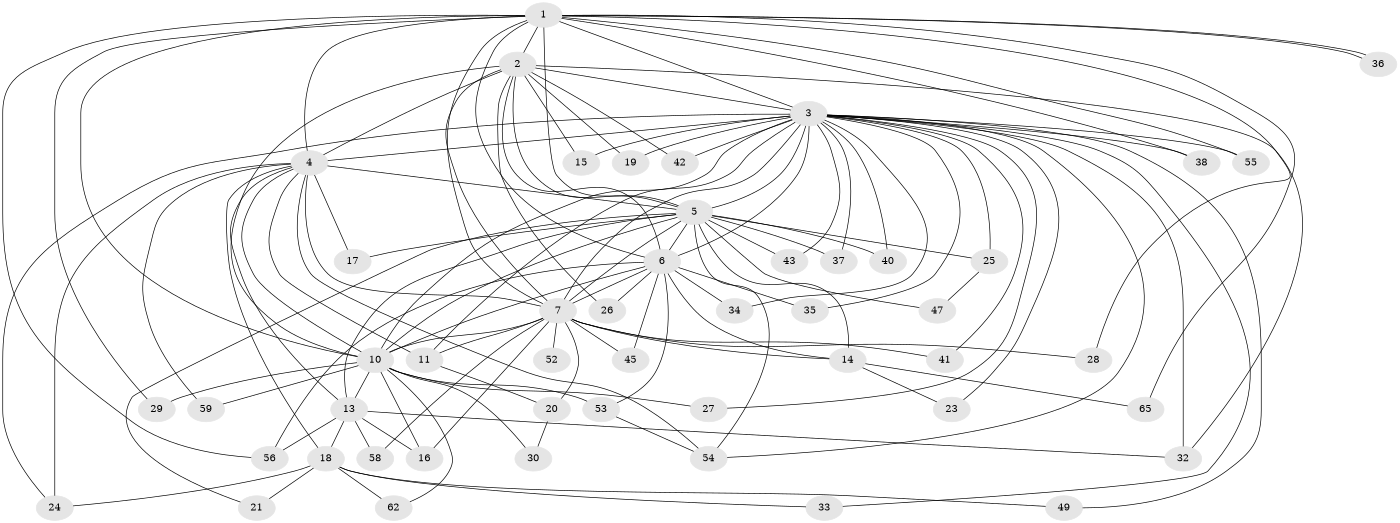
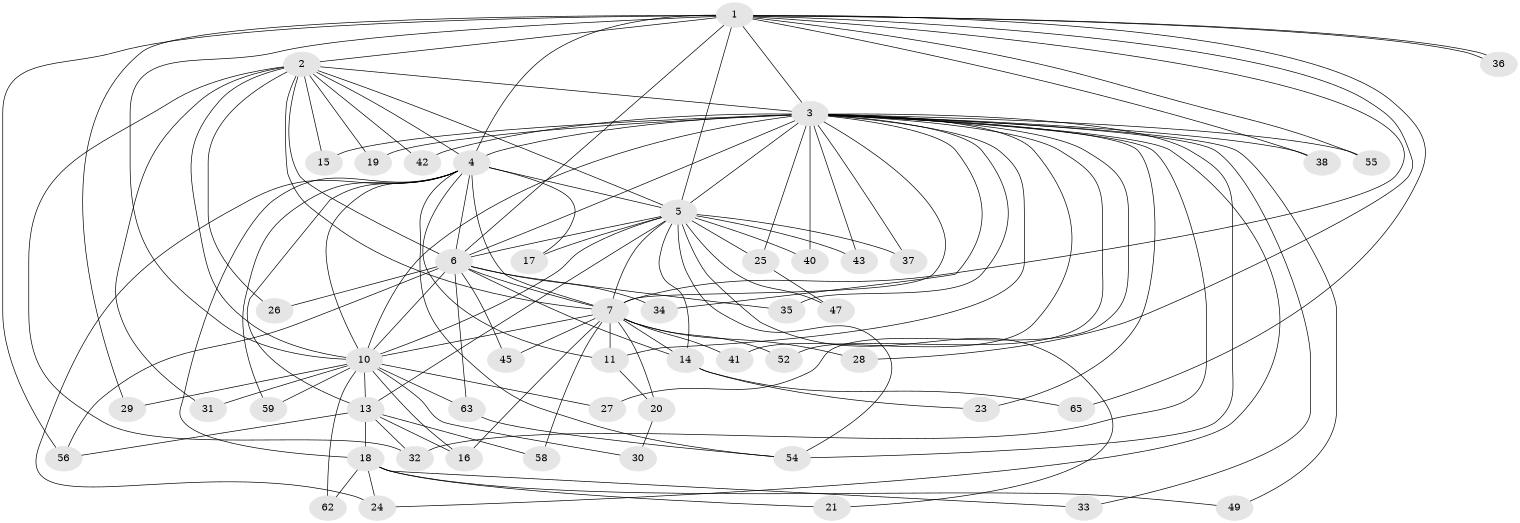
none -> (463, 212)
none -> (1102, 259)
none -> (208, 409)
(601, 409) -> (467, 409)
